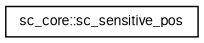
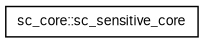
(102, 22) -> (102, 22)
